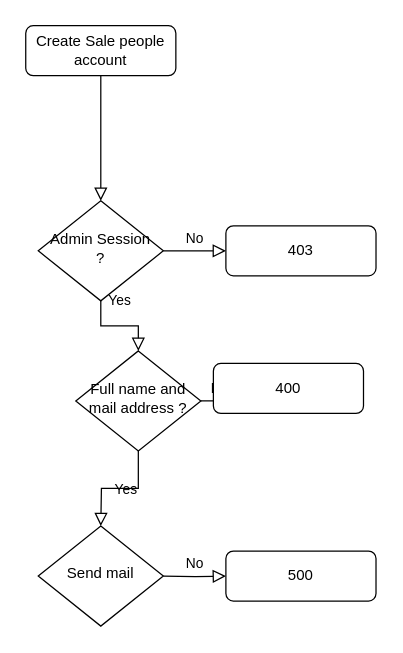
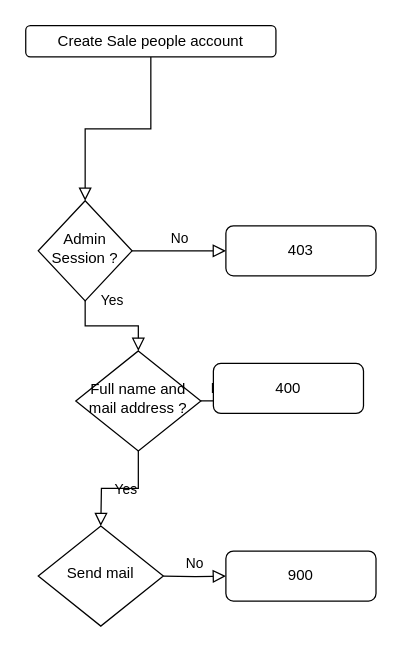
(101, 51) -> (151, 41)
(101, 251) -> (85, 251)
(301, 576) -> (301, 576)
